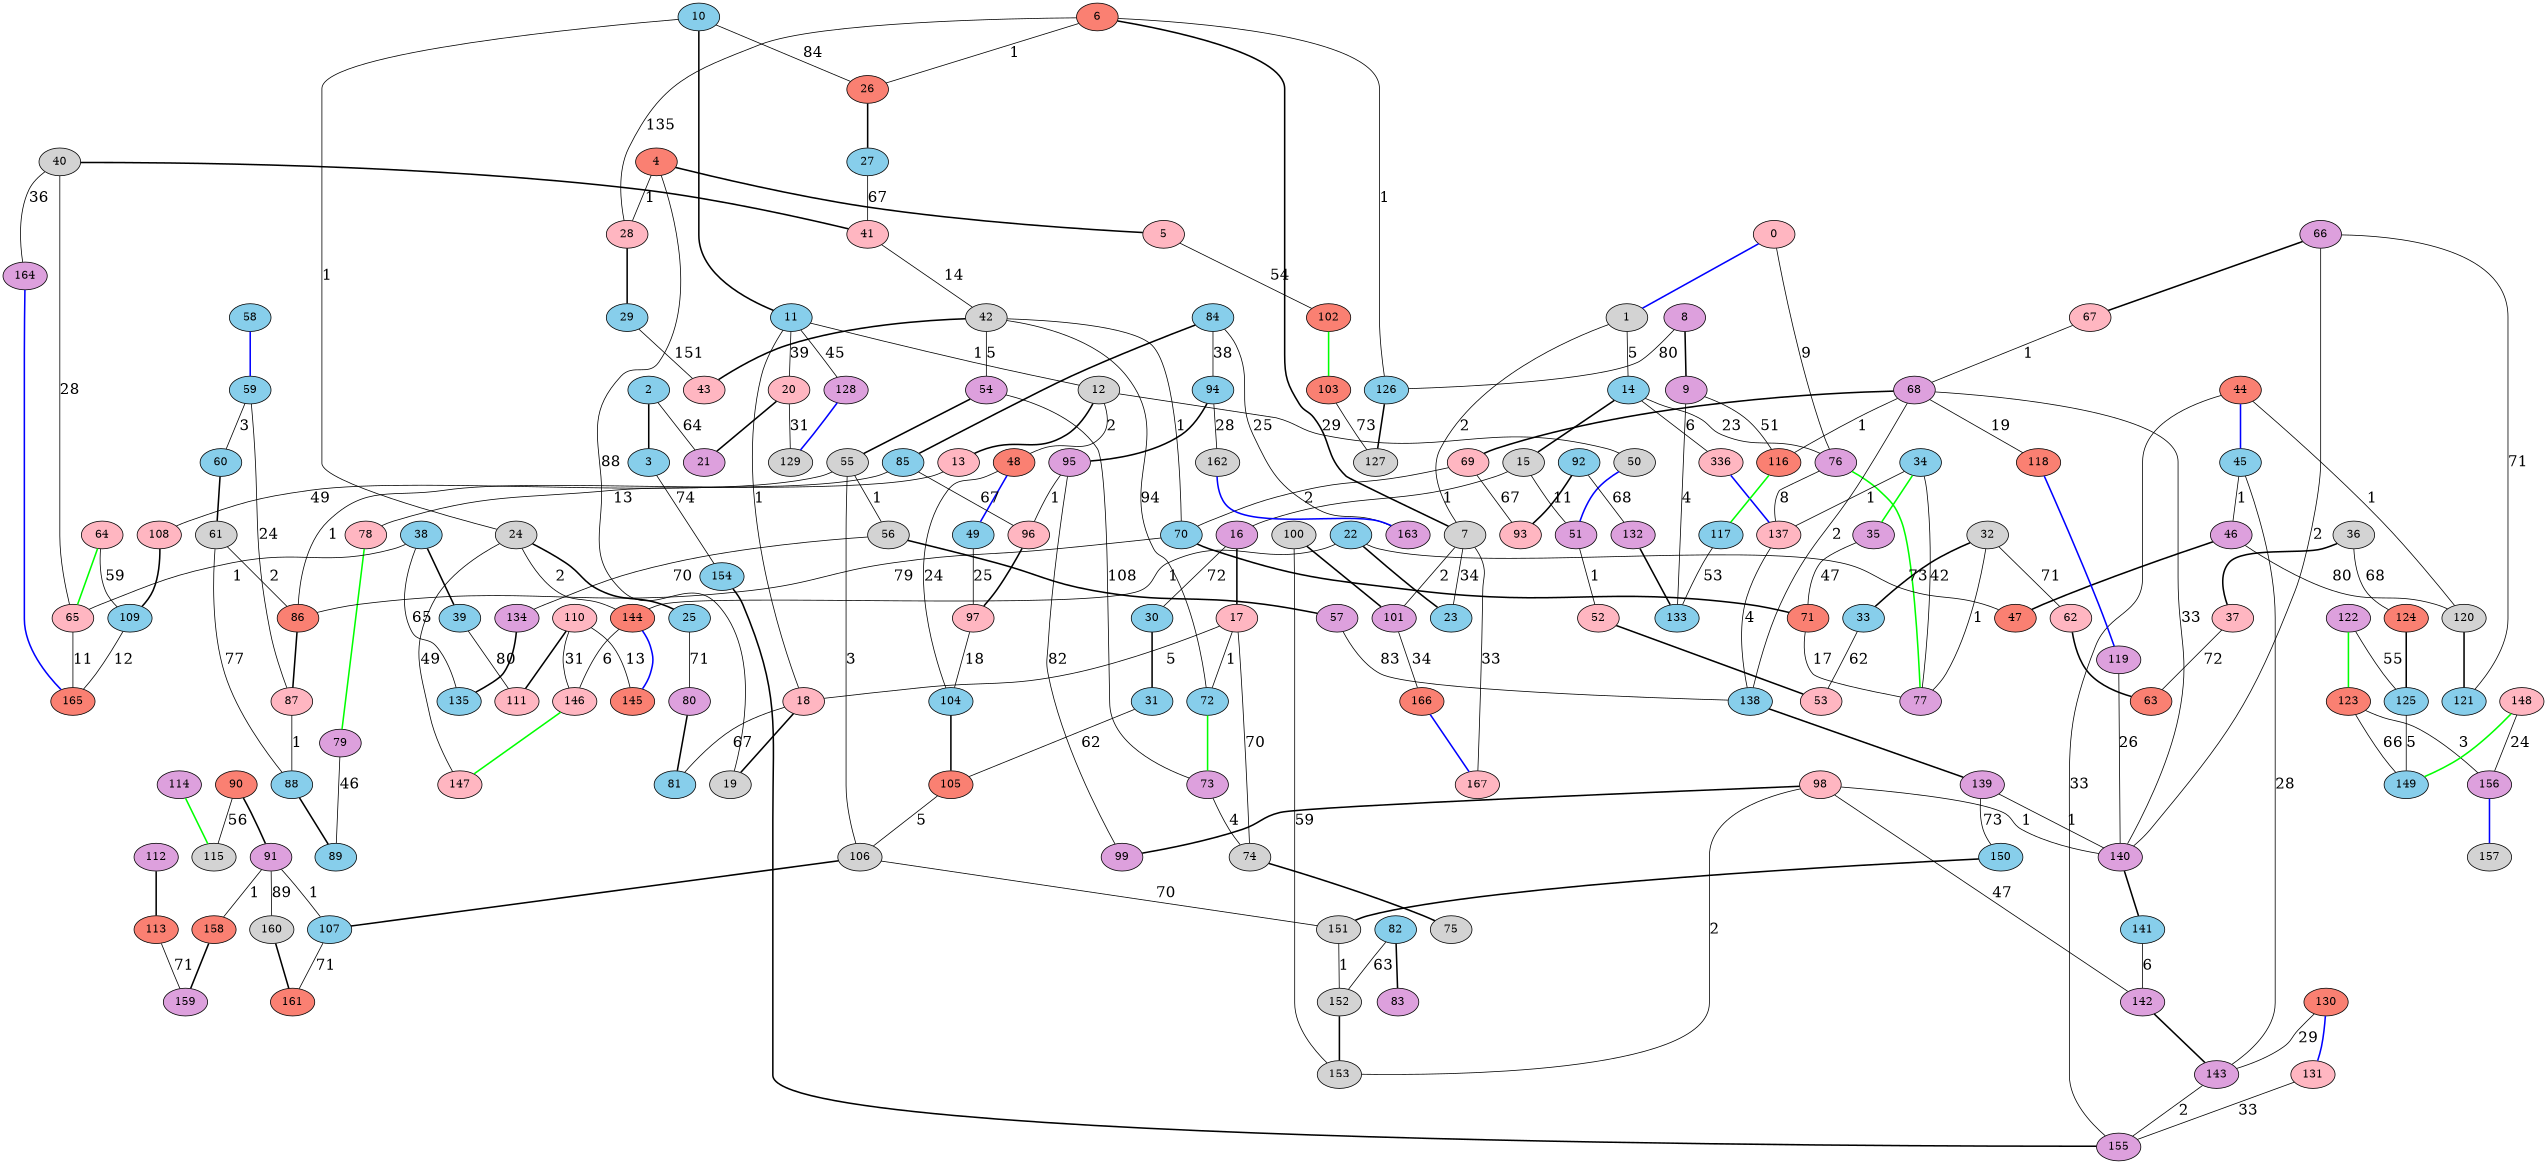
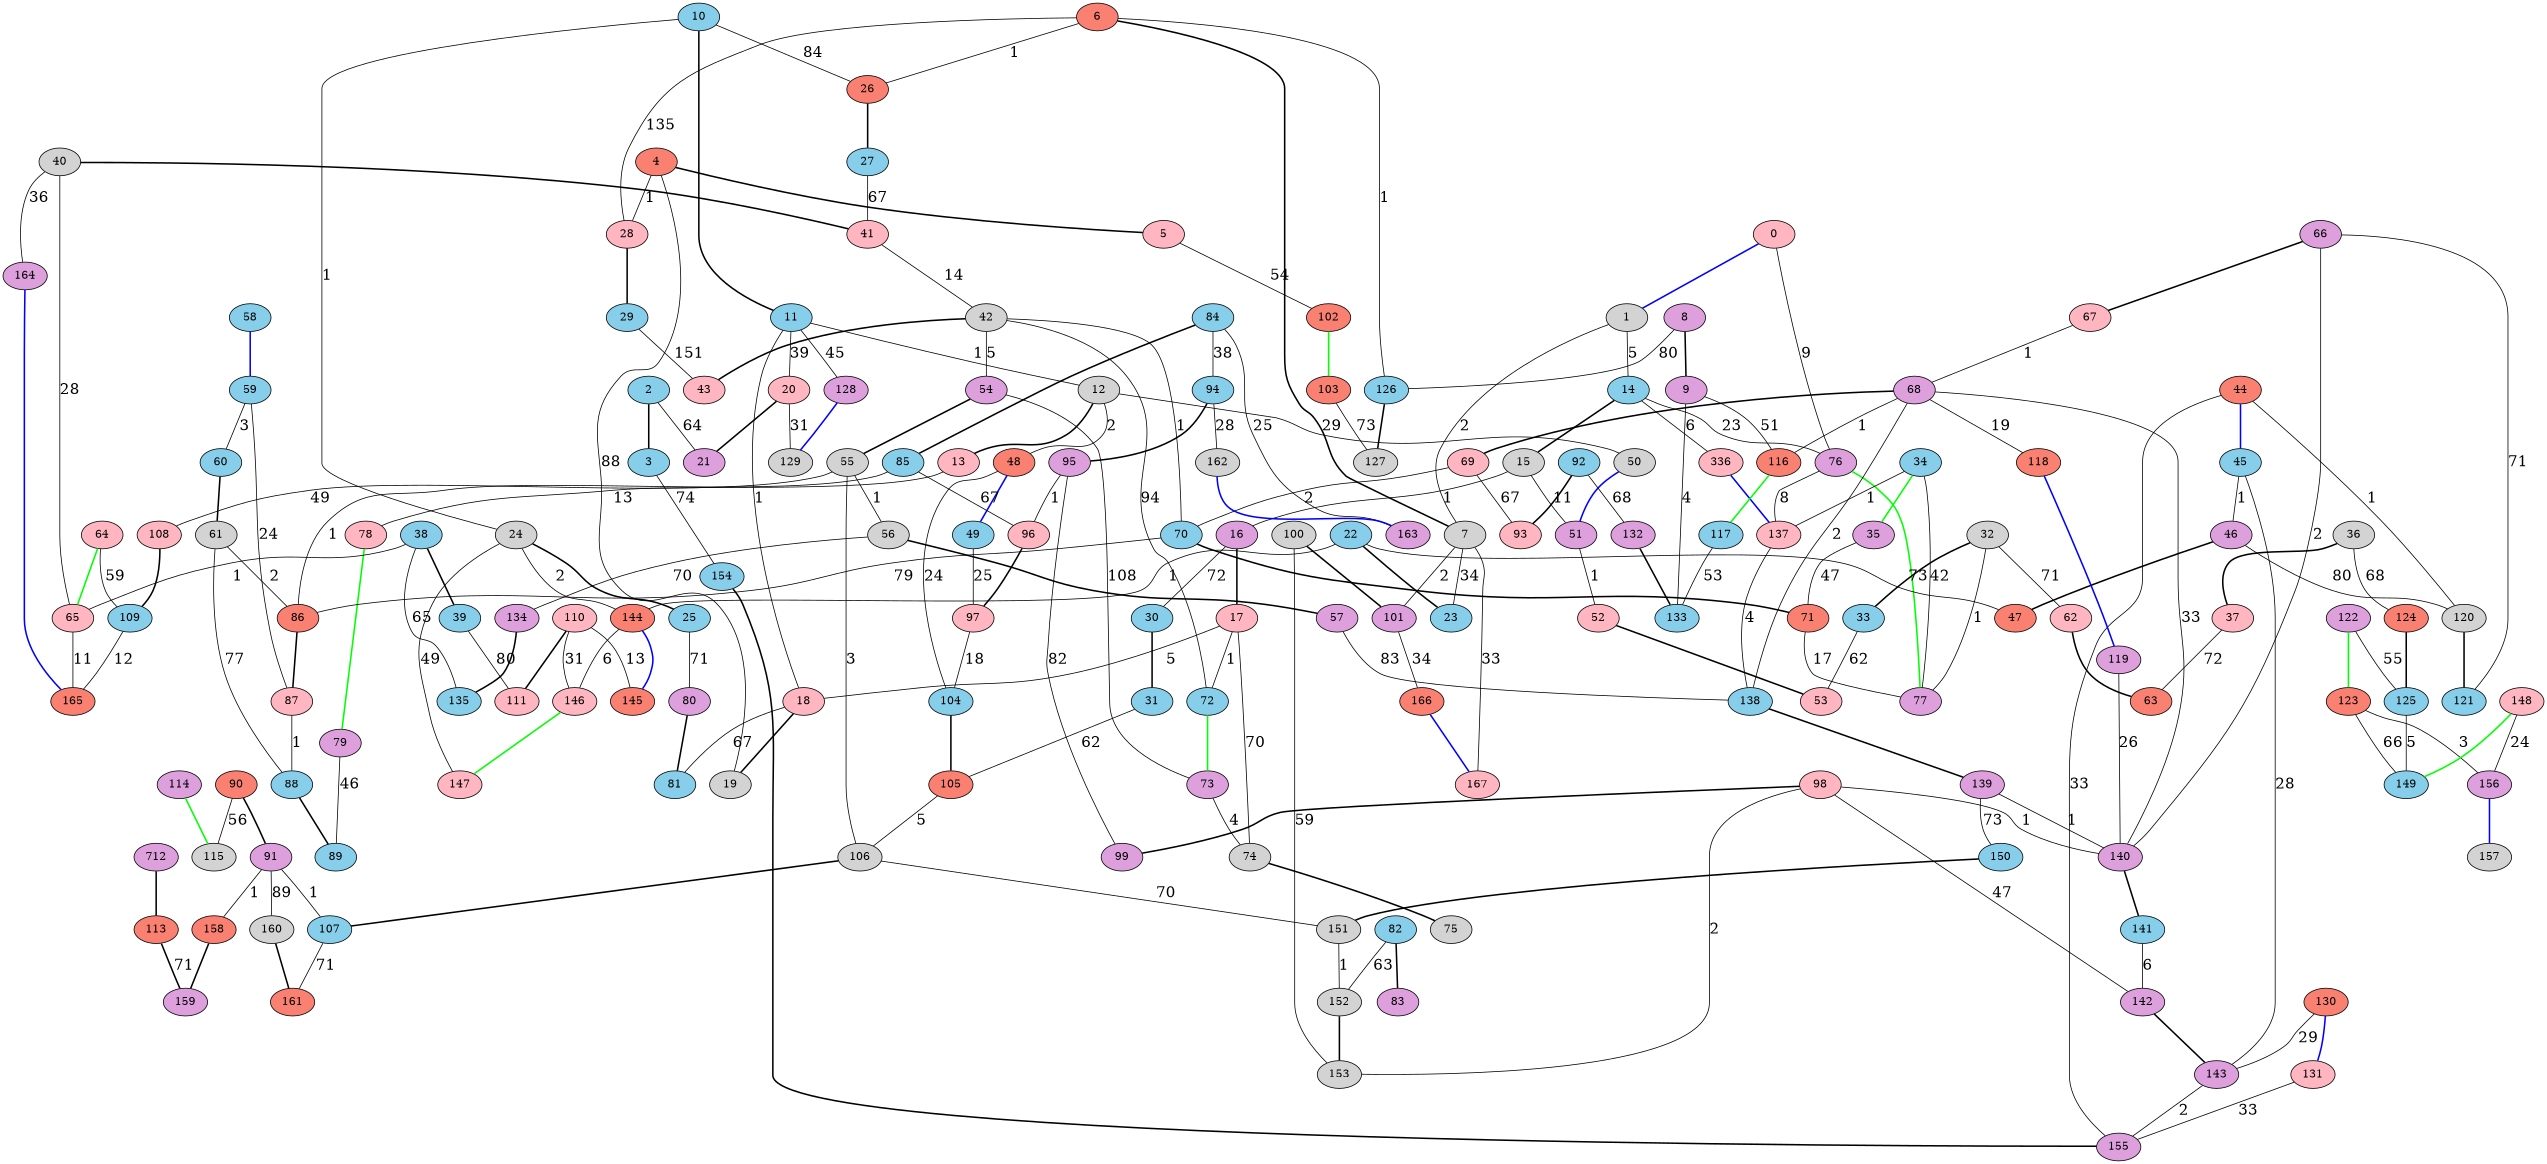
(156, 857) -> (156, 857)
(170, 966) -> (170, 966)
